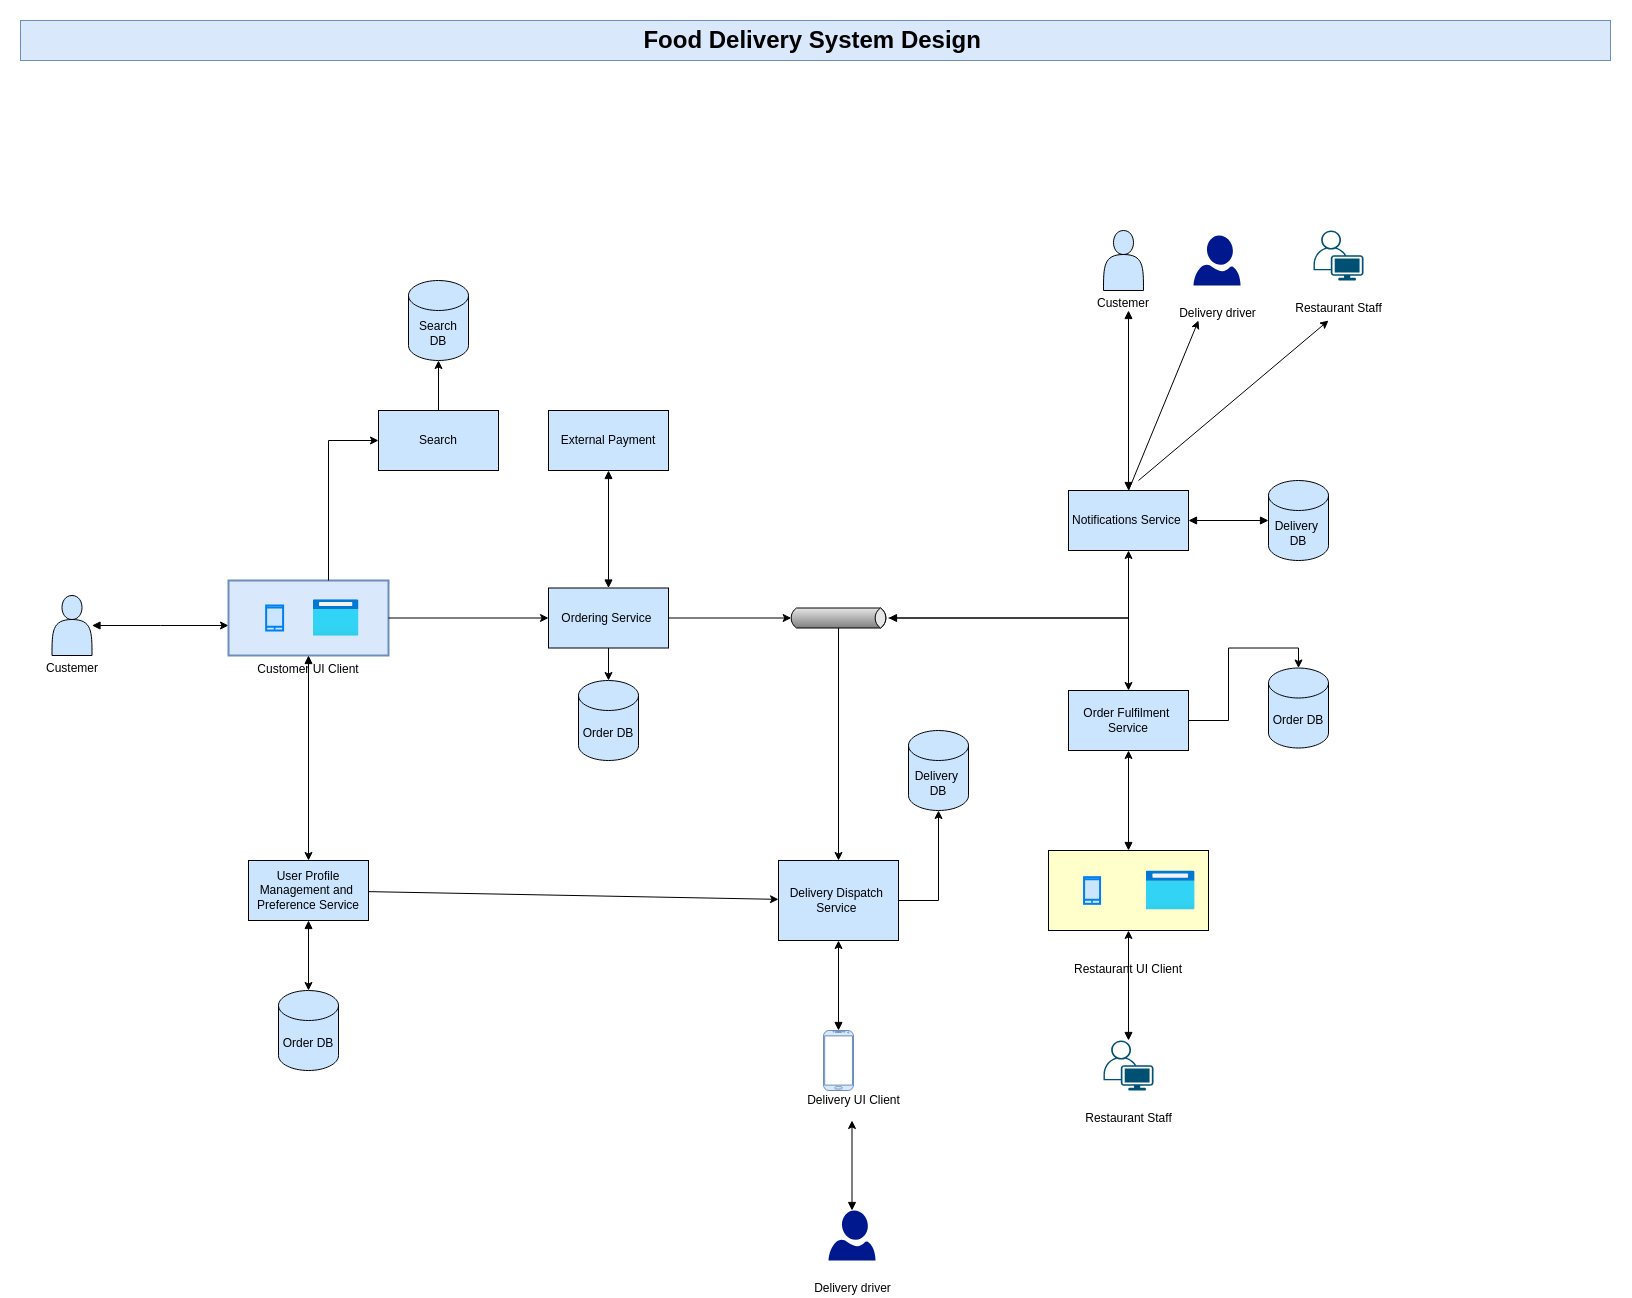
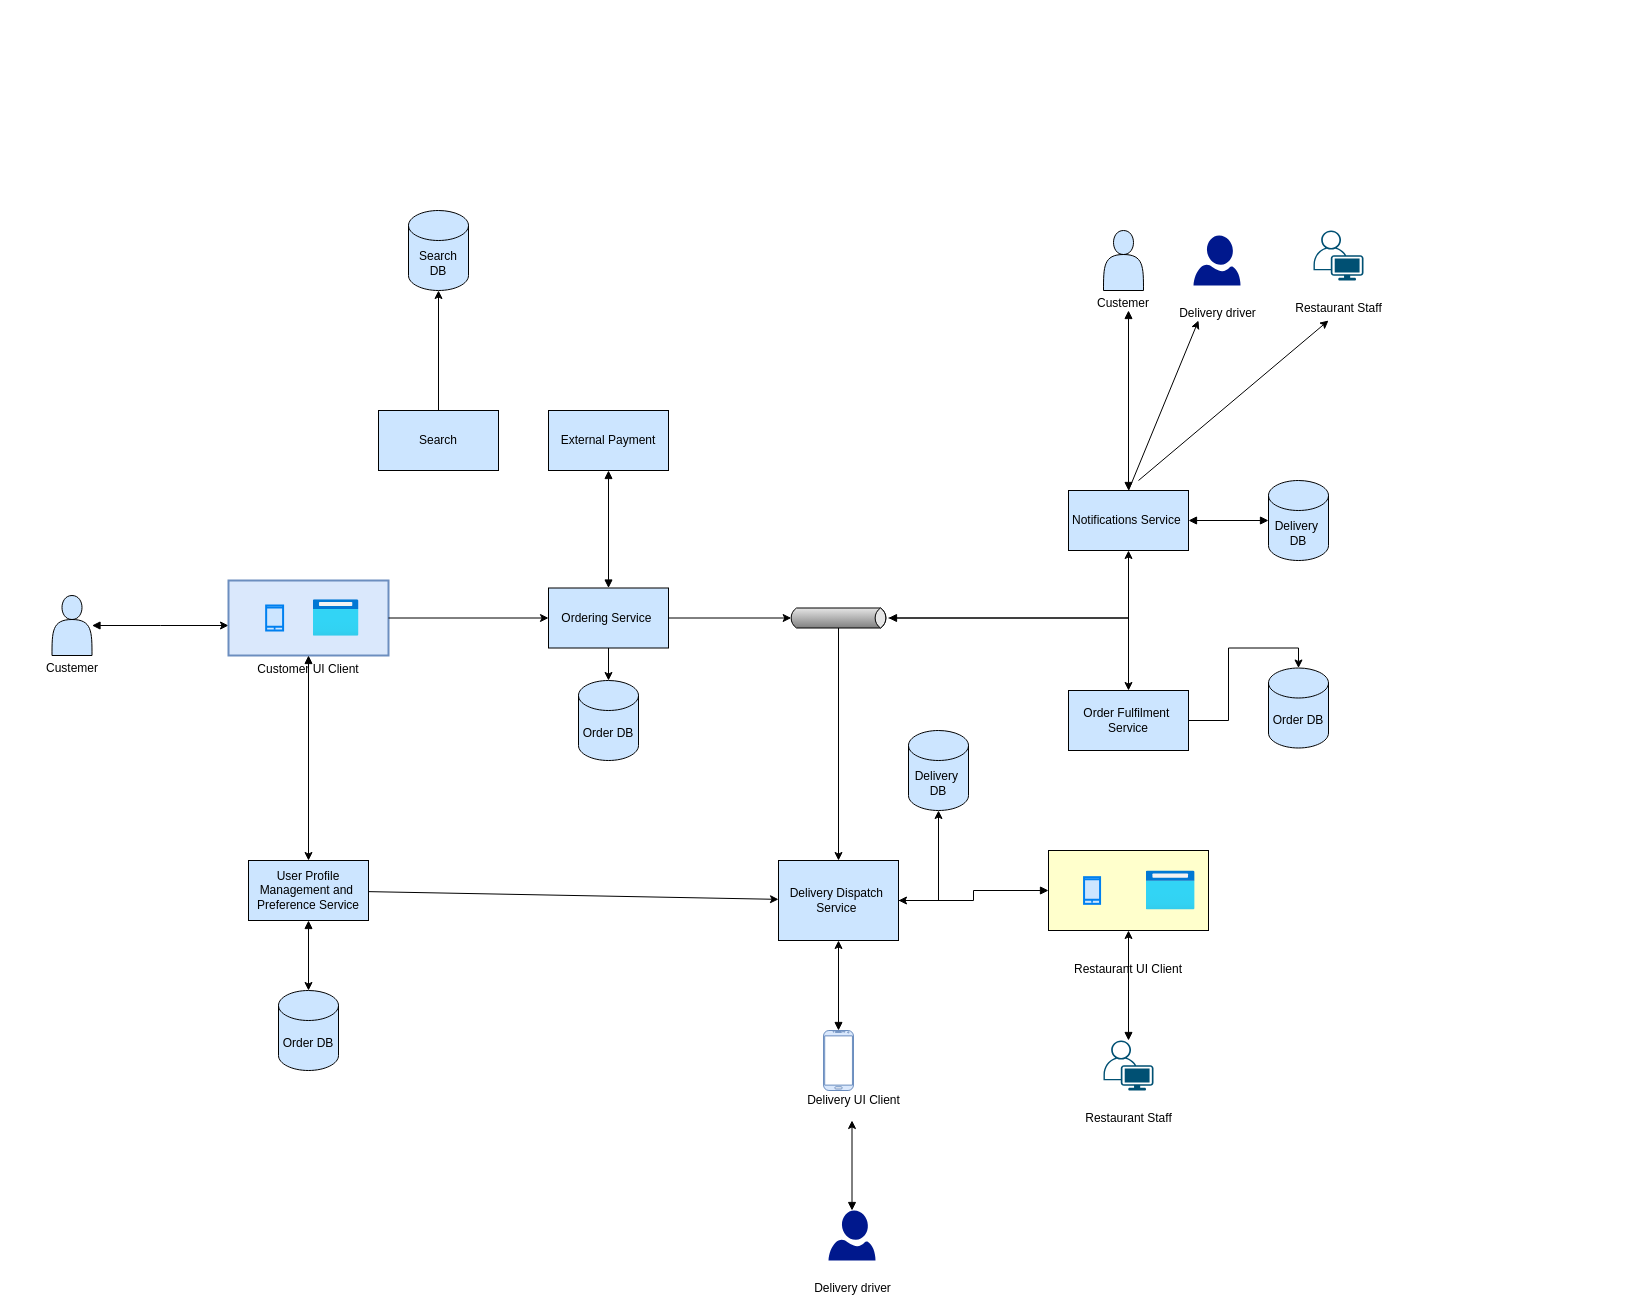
(816, 41) -> none
(439, 321) -> (439, 251)
(329, 490) -> none
(1129, 800) -> (986, 891)
